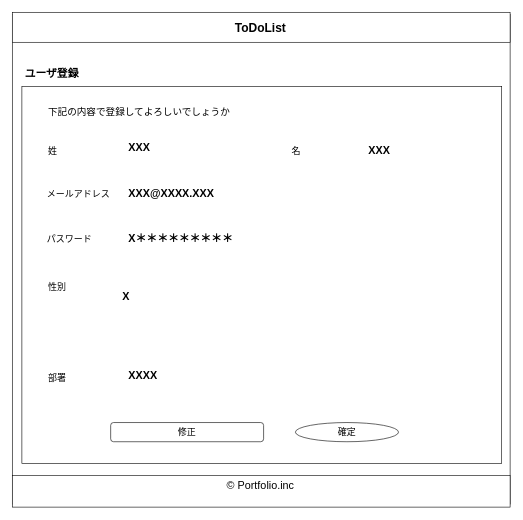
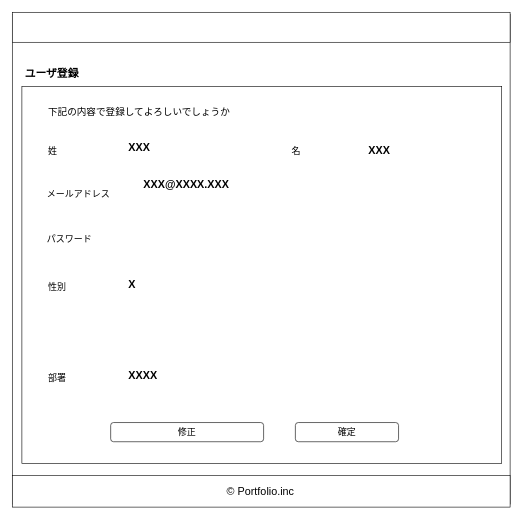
(261, 27) -> none
(300, 194) -> (315, 185)
(300, 239) -> none
(174, 297) -> (180, 285)
(347, 432) -> (347, 432)
(261, 485) -> (261, 491)
